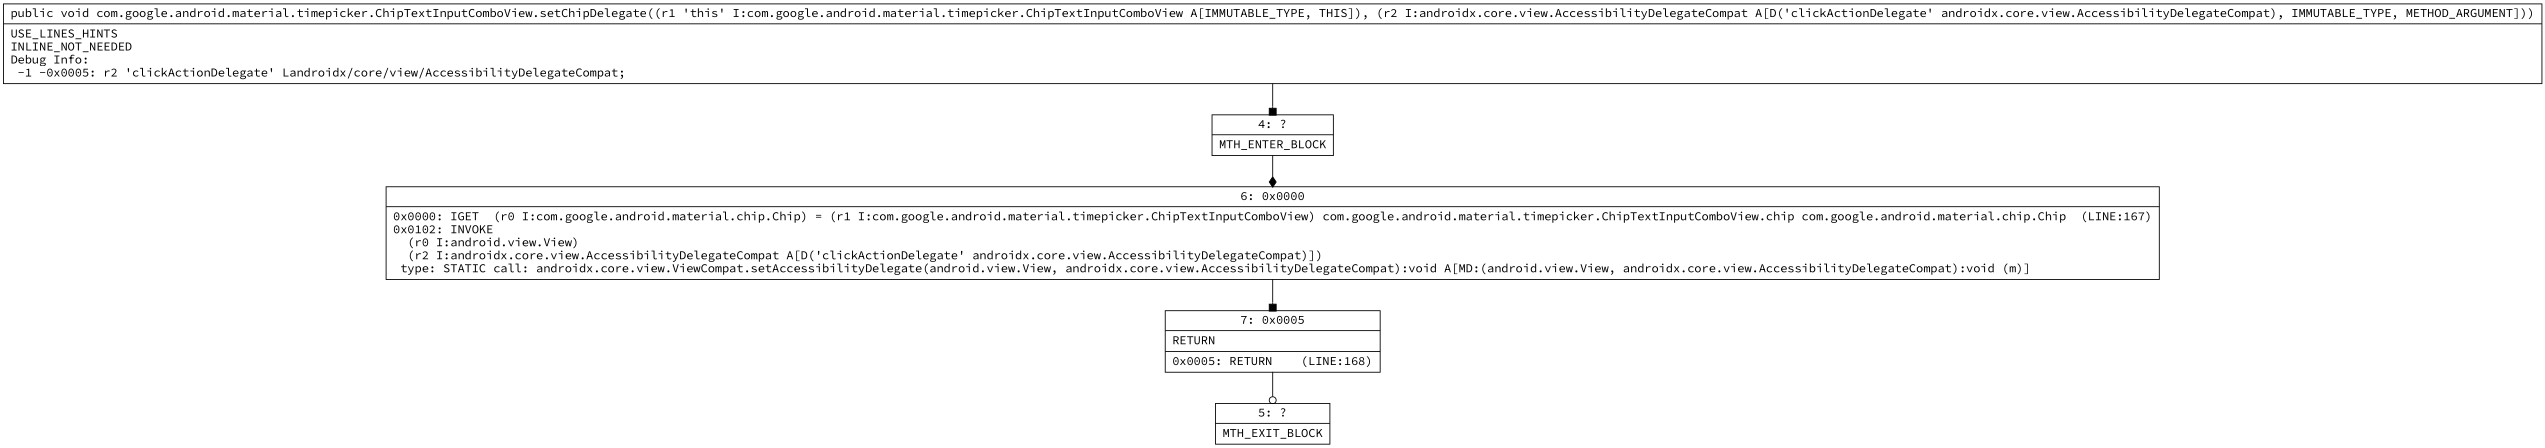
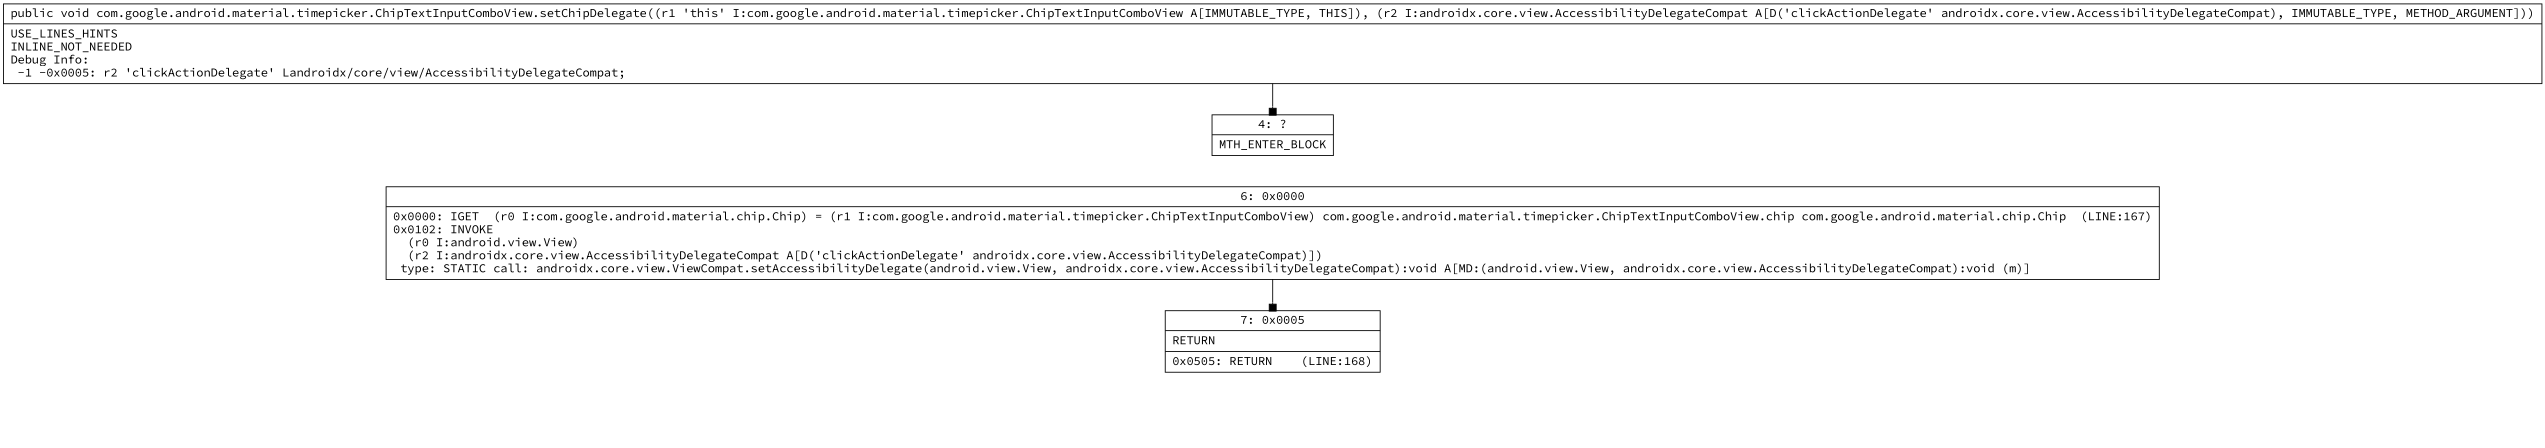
(1273, 166) -> none
(1273, 361) -> (1273, 361)
(1273, 424) -> none
